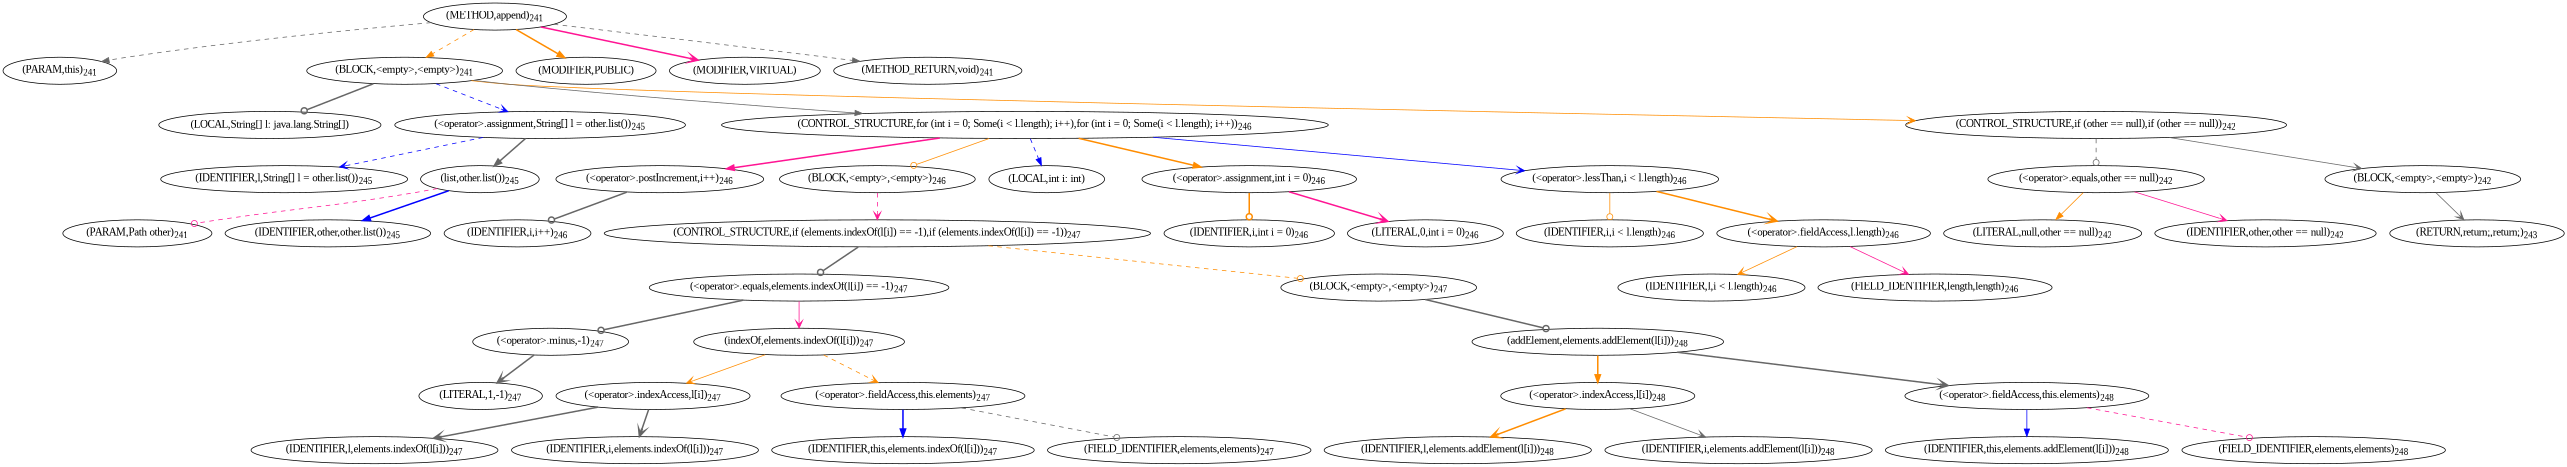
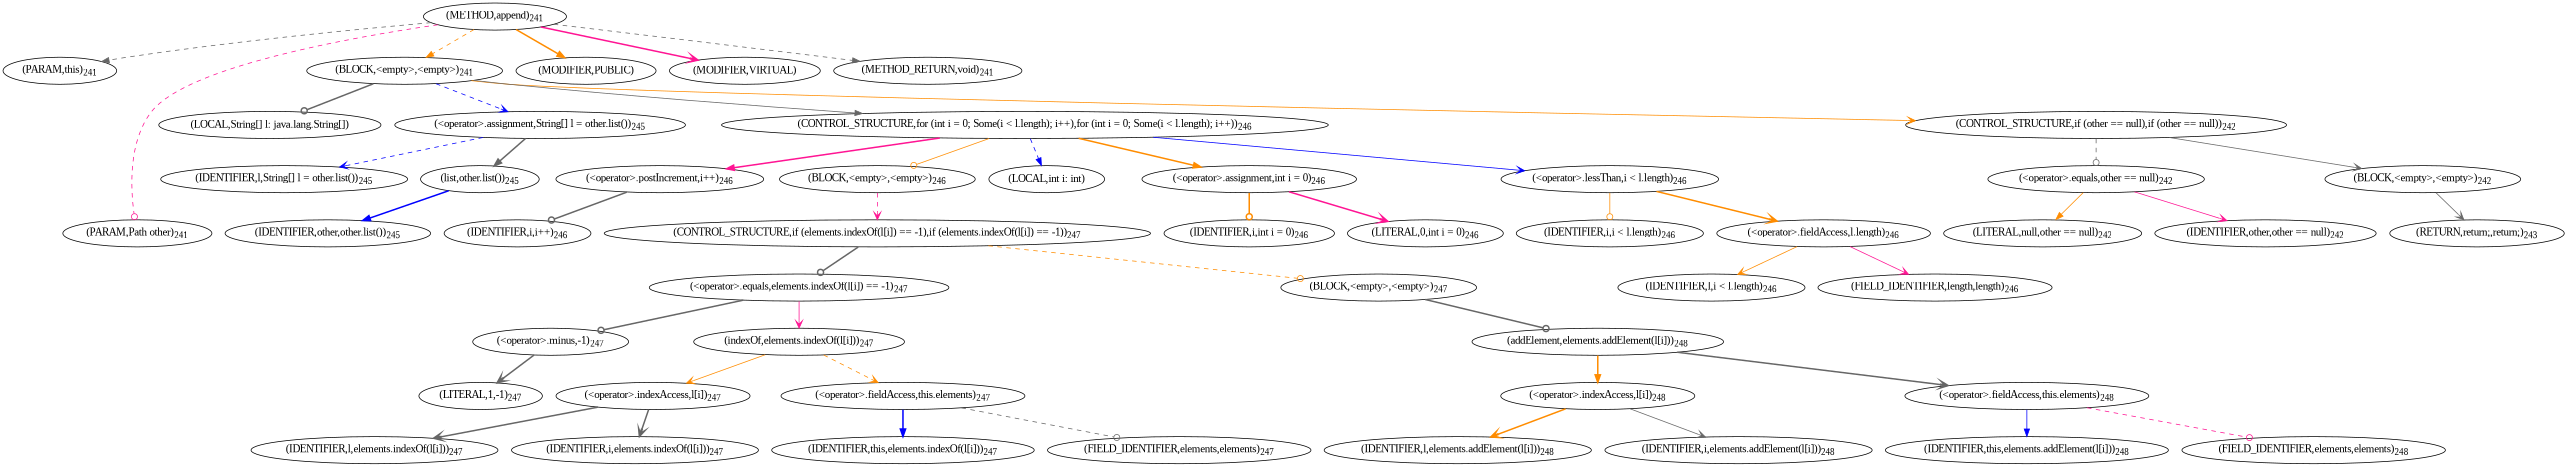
(317, 207) -> (238, 67)
